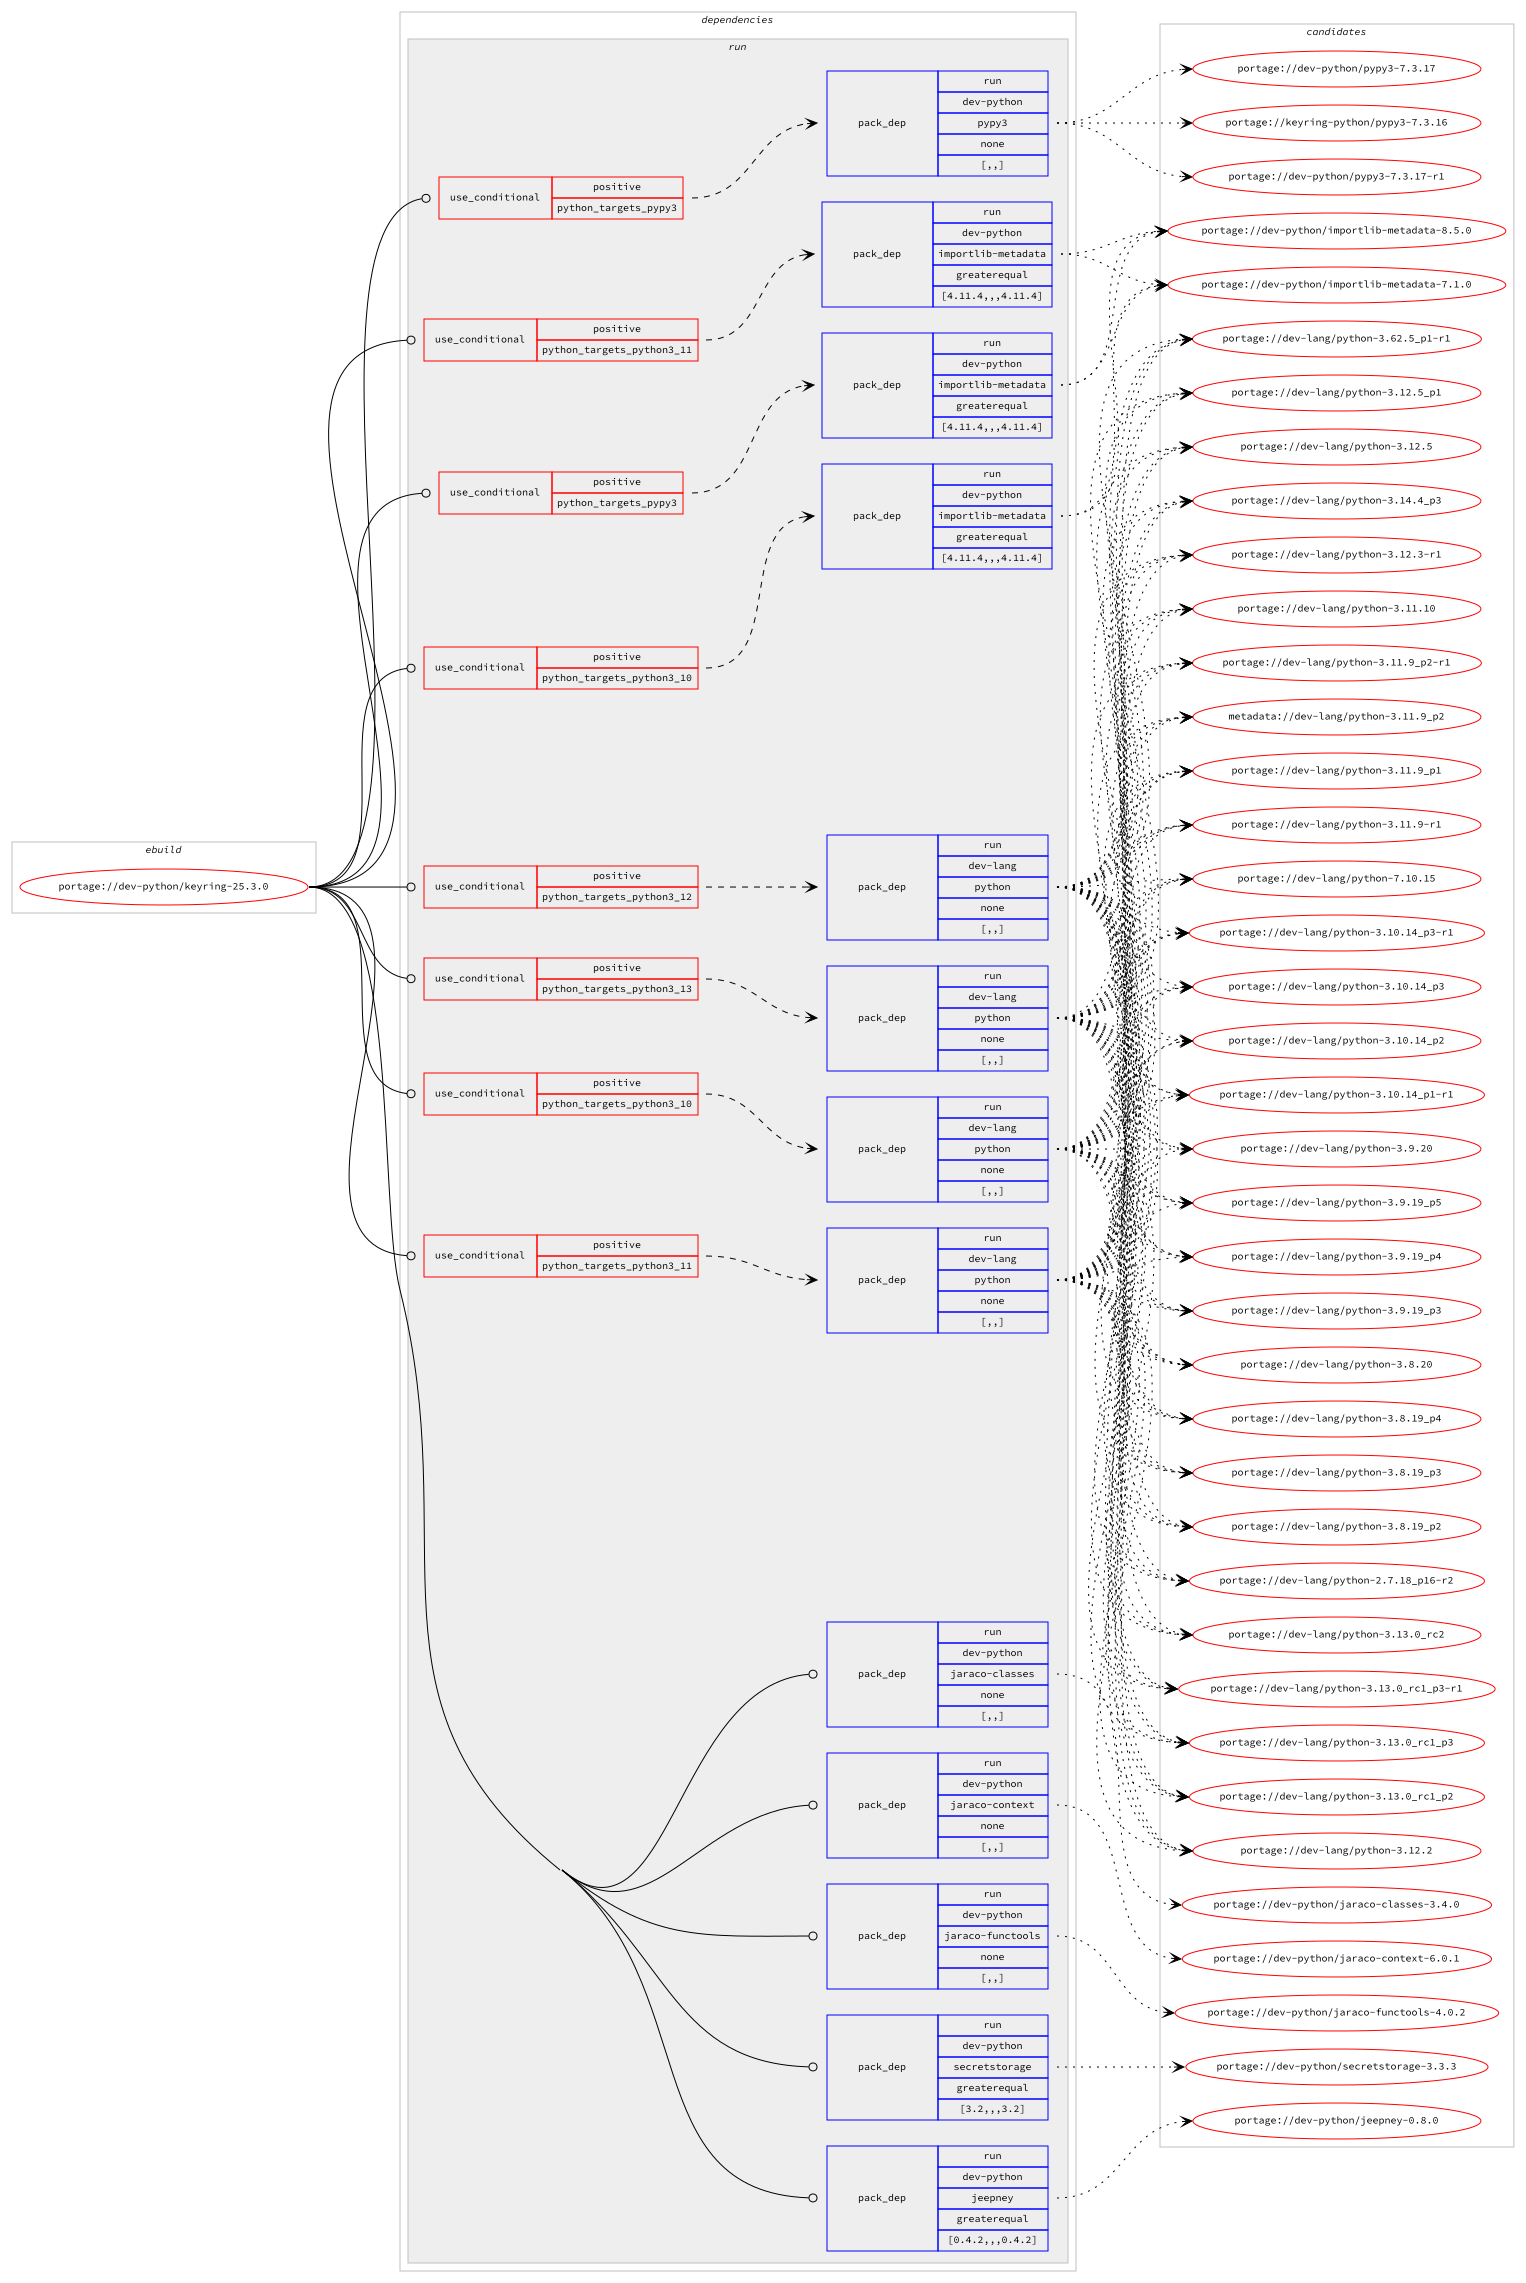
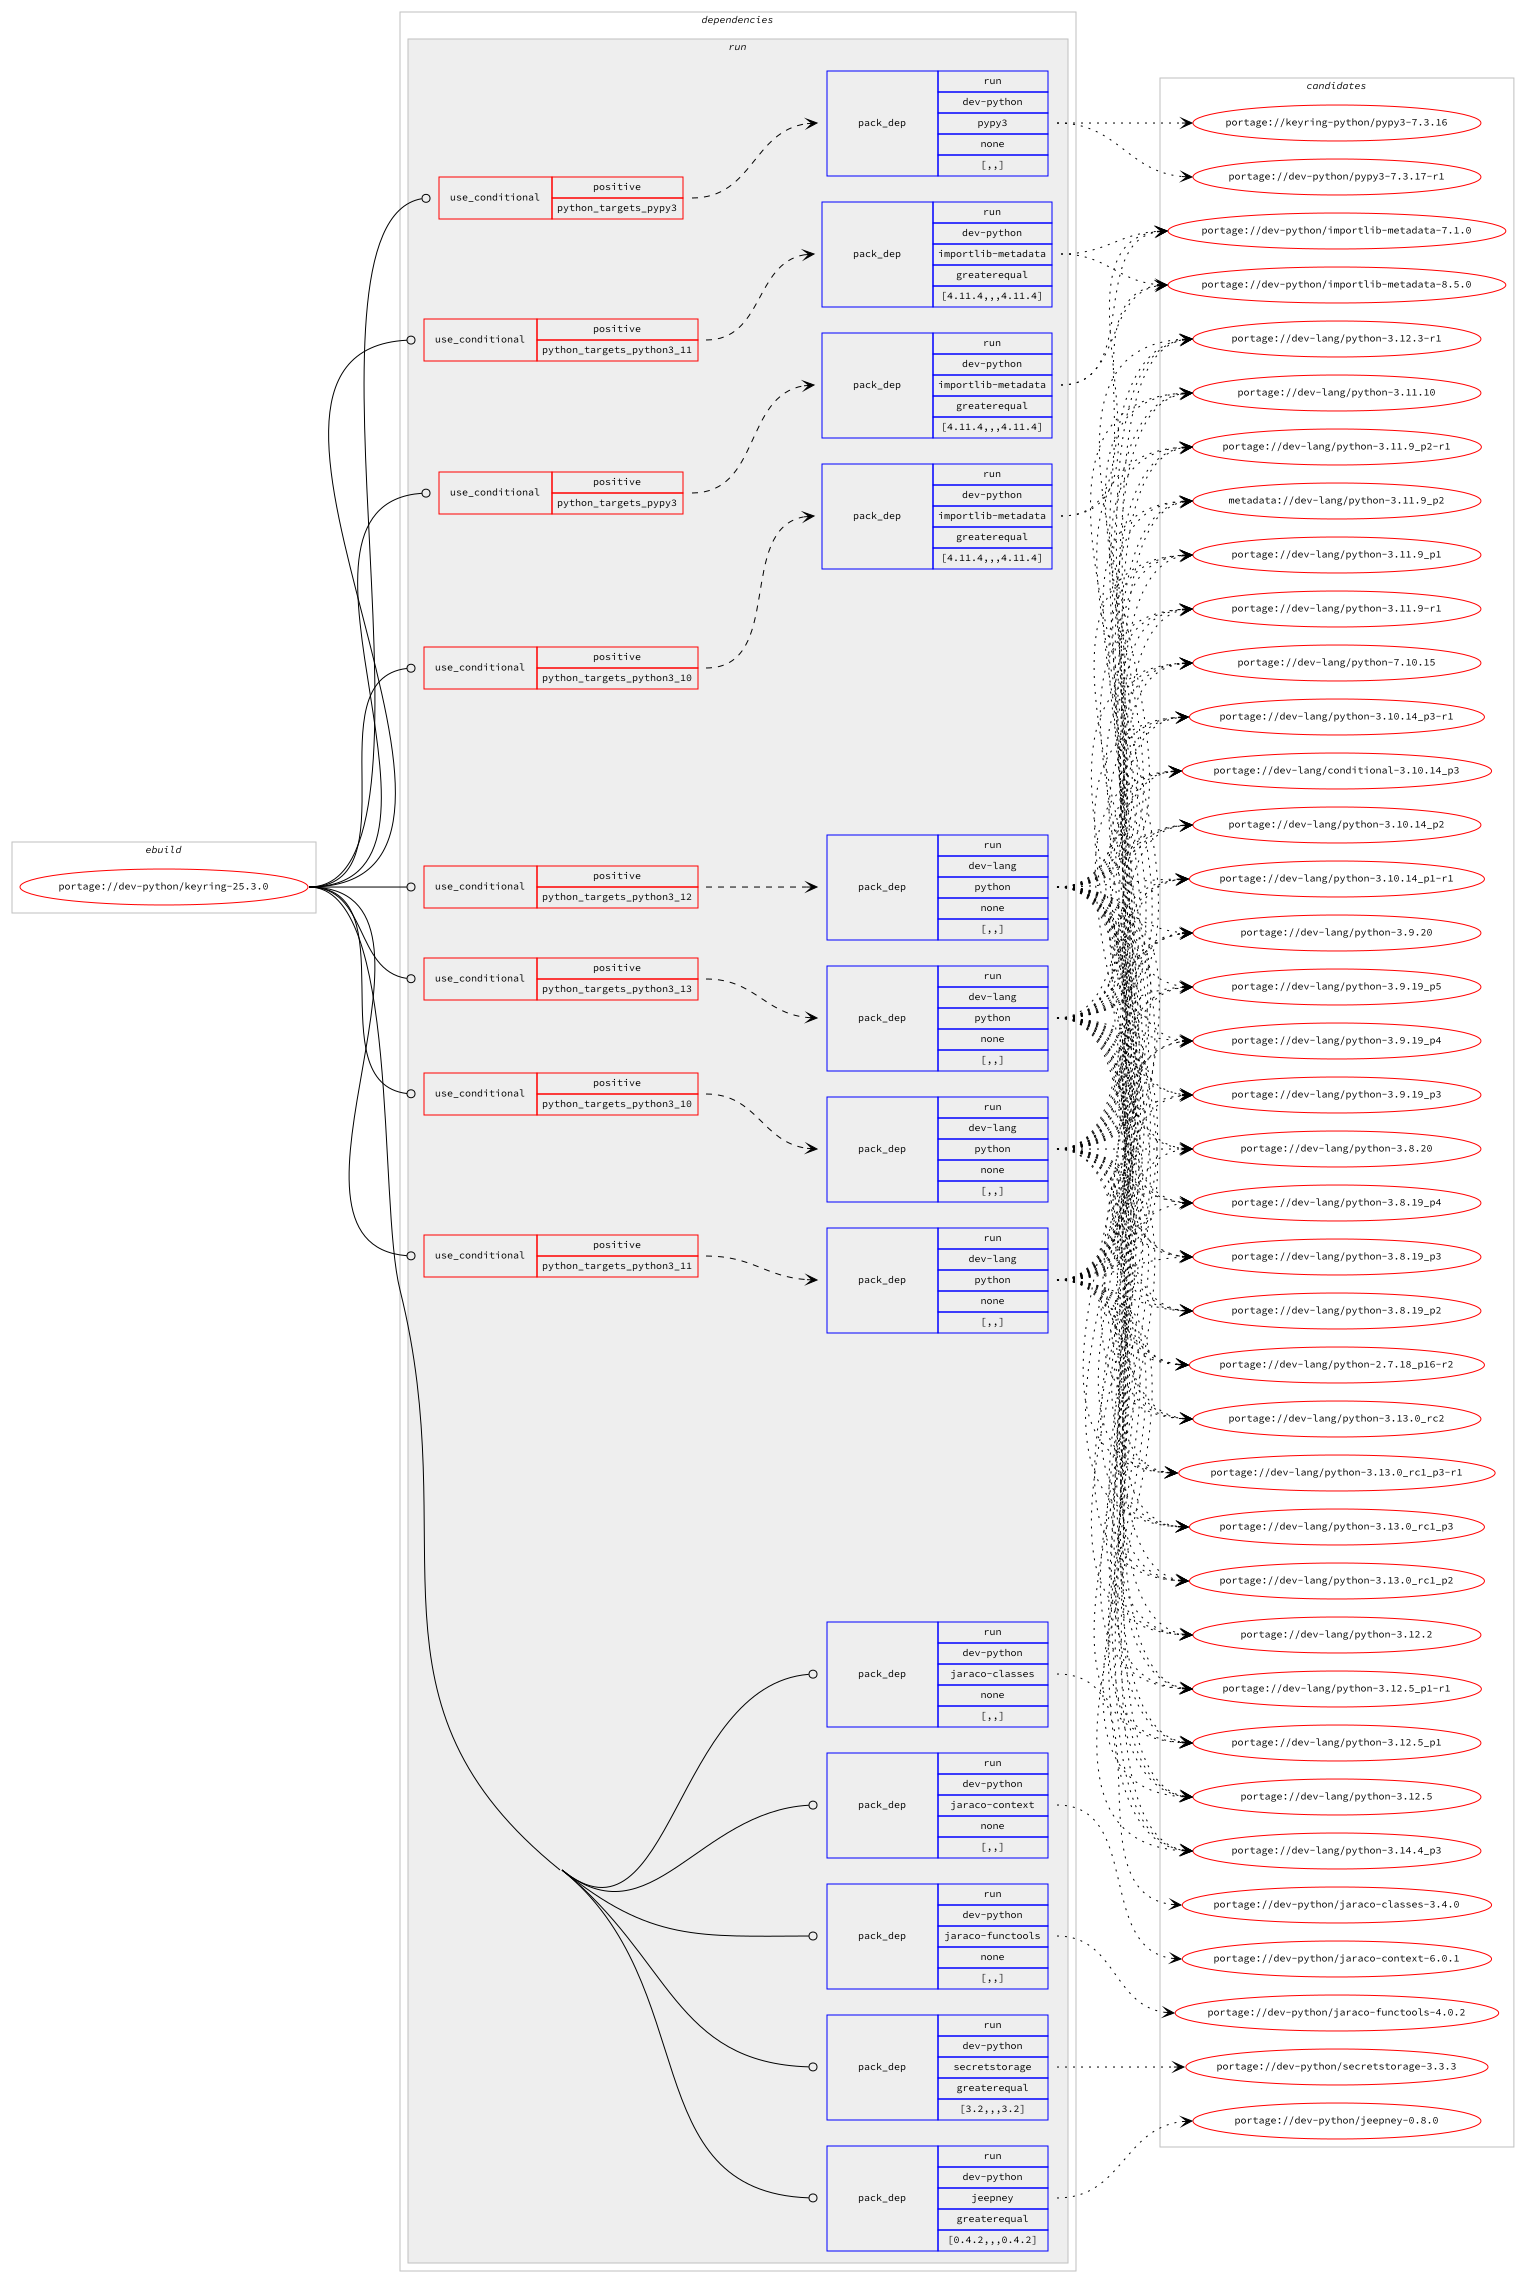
(1337, 69) -> none
(1337, 339) -> (1337, 1689)
(1337, 987) -> (1337, 771)
